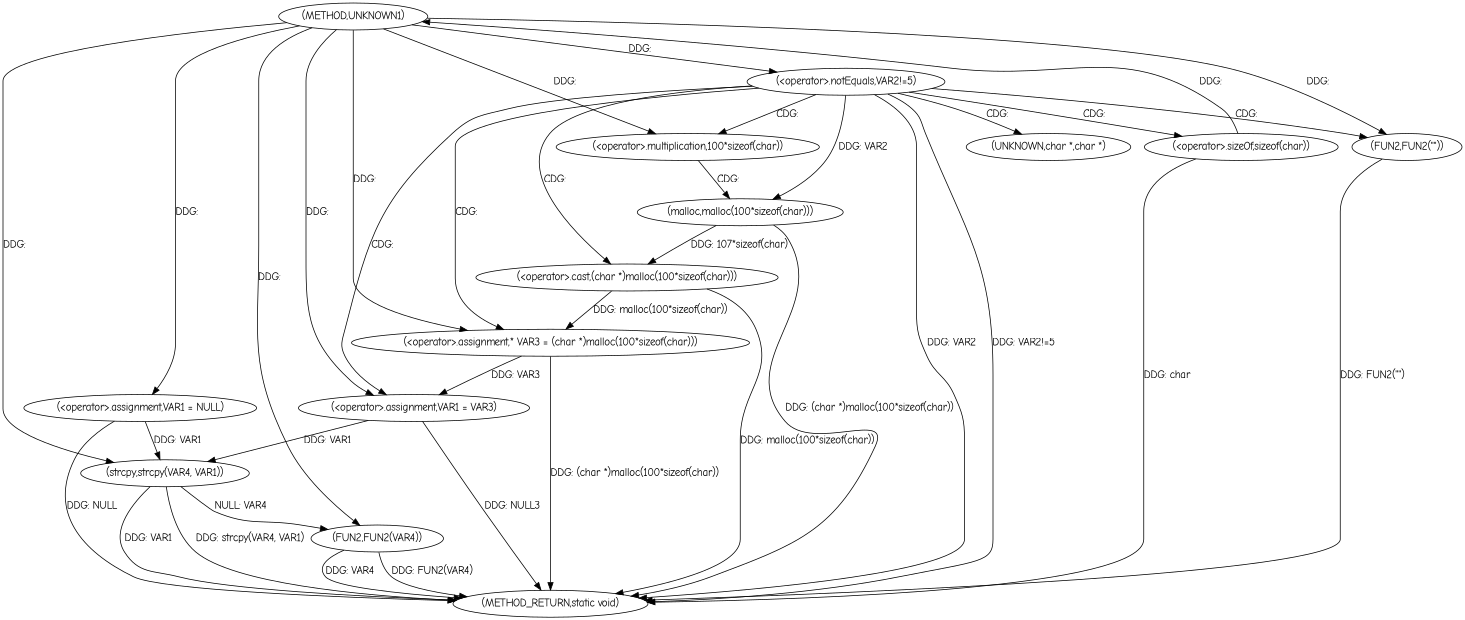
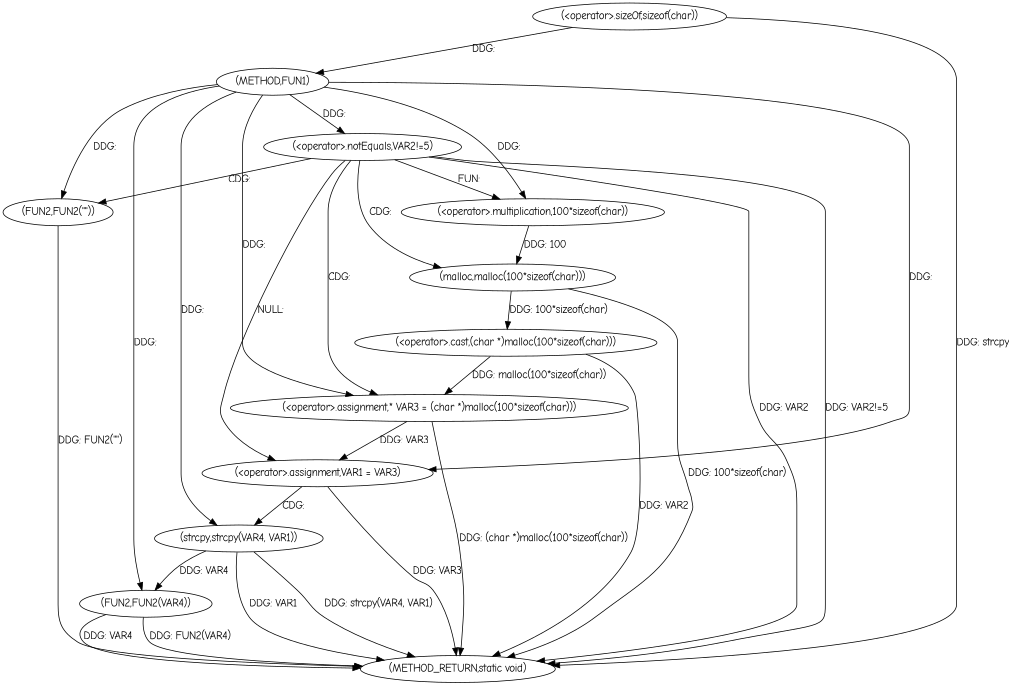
(353, 16) -> (273, 82)
(1042, 113) -> none
(789, 114) -> (471, 180)
(575, 117) -> none
(863, 147) -> (382, 212)
(1048, 147) -> none
(730, 180) -> (545, 245)
(384, 245) -> (273, 310)
(740, 245) -> (559, 310)
(1167, 375) -> (983, 343)
(140, 408) -> none
(870, 408) -> (737, 473)
(328, 441) -> (295, 506)
(807, 441) -> (664, 506)
(241, 506) -> (204, 571)
(512, 506) -> (437, 571)
